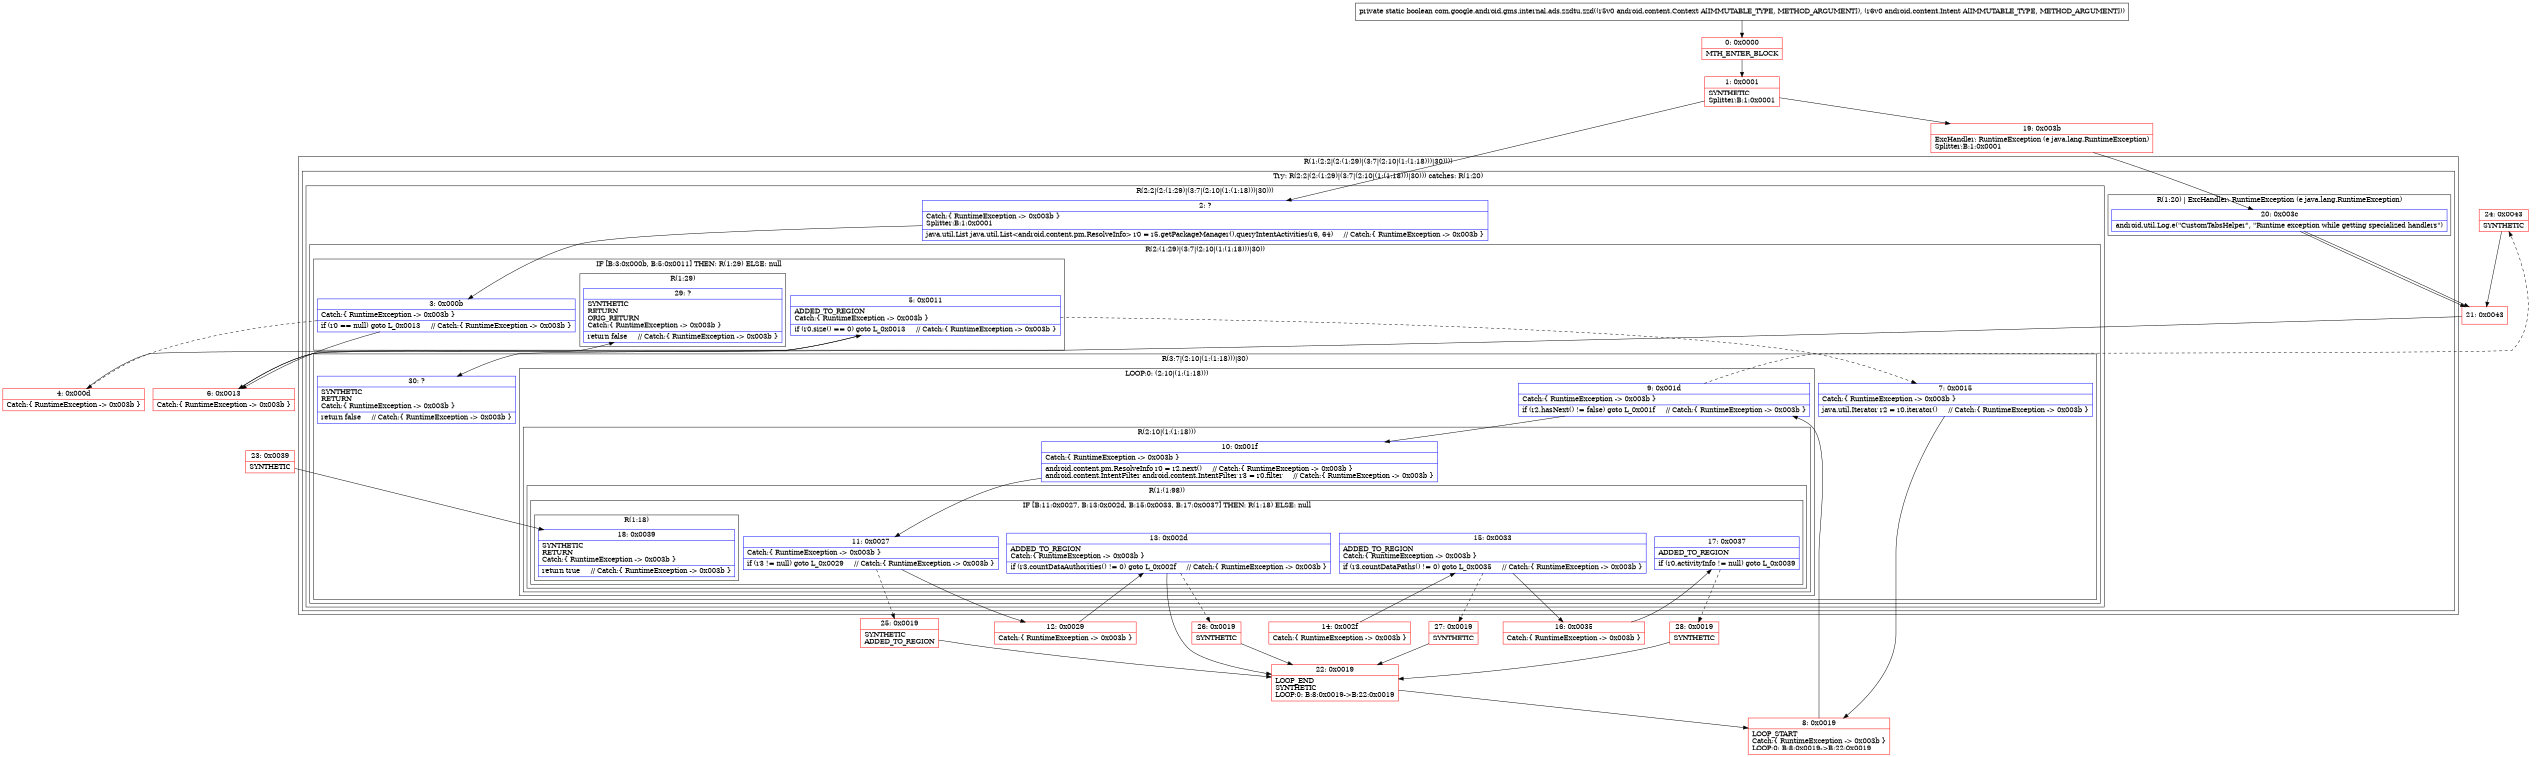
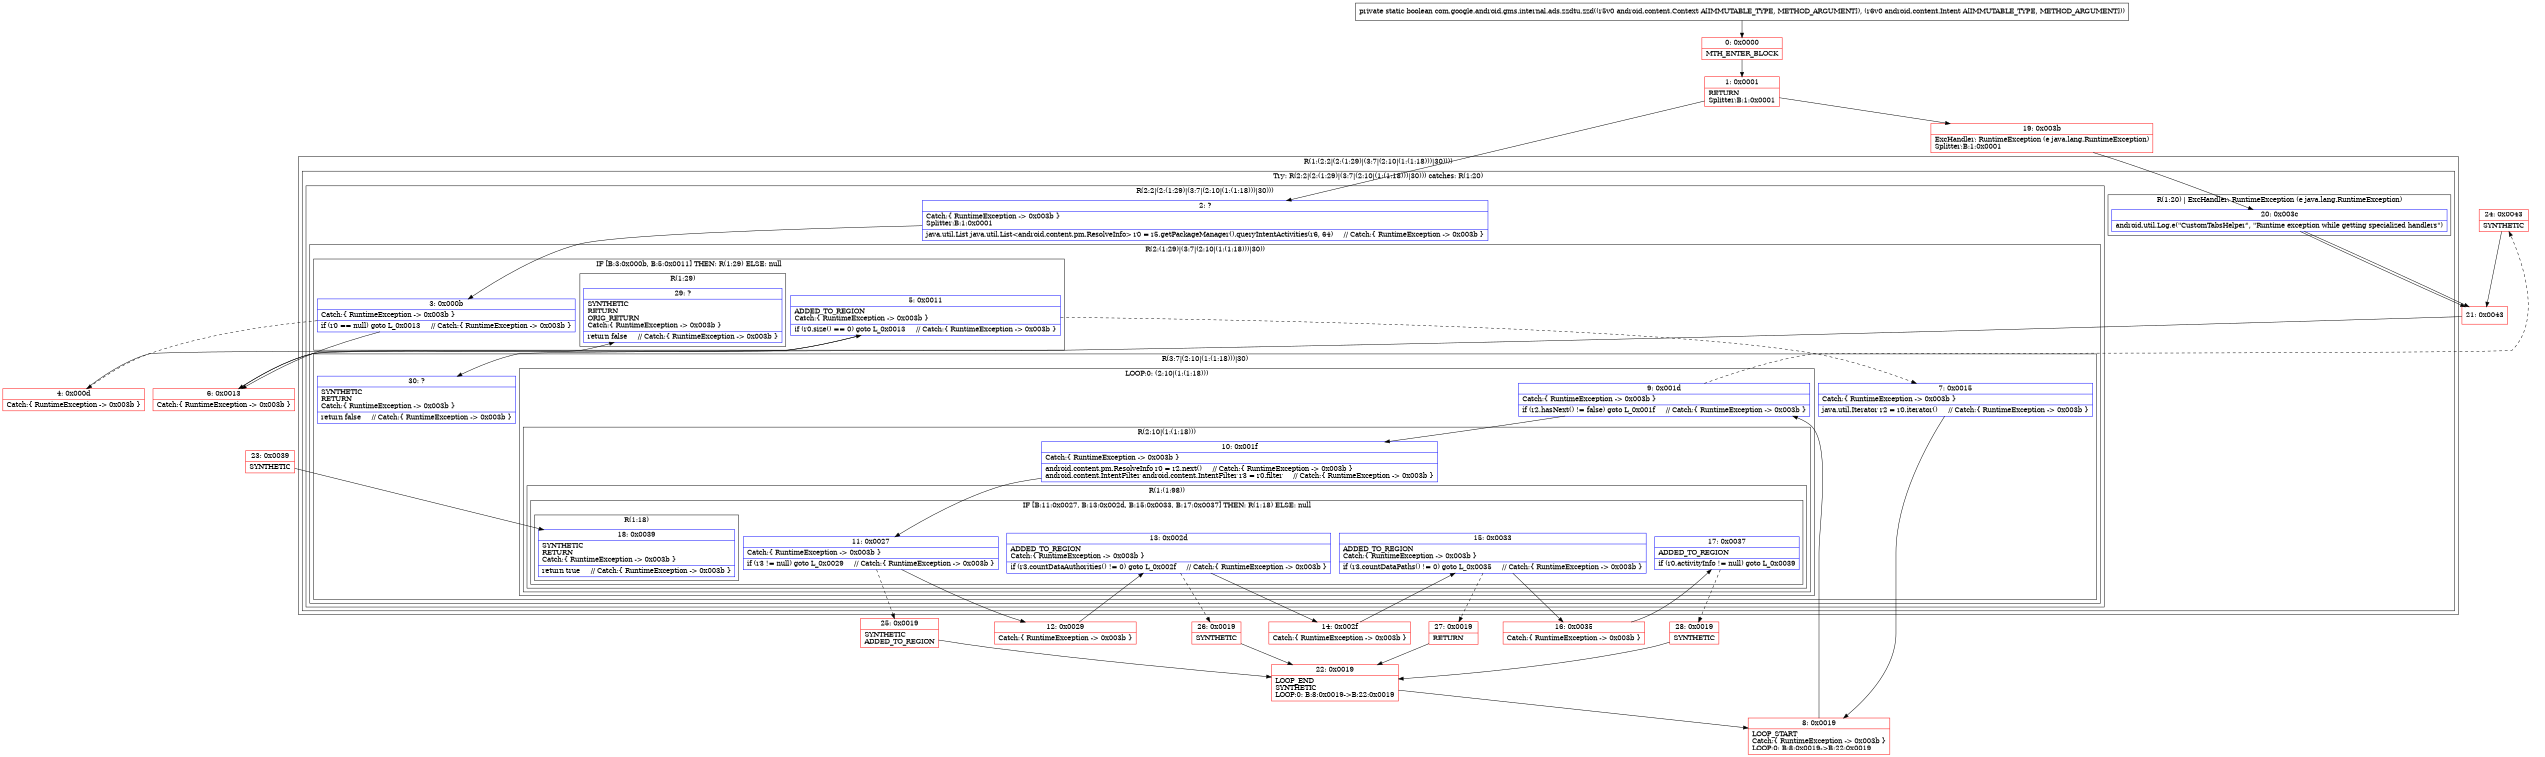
(1729, 94) -> (1724, 94)
(1454, 638) -> (1448, 638)
(1189, 649) -> (1262, 597)
